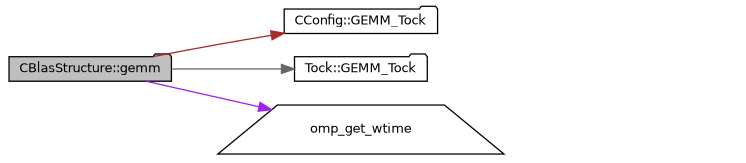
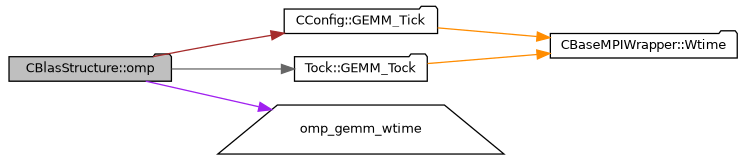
(361, 21) -> (361, 21)
none -> (644, 46)
(90, 69) -> (90, 69)
(361, 130) -> (361, 130)
